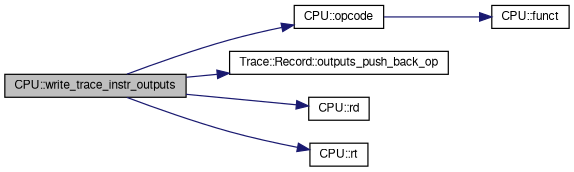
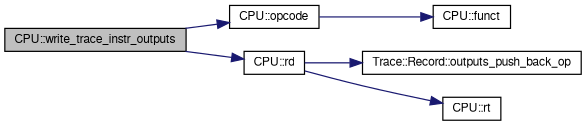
(202, 76) -> (327, 63)
(211, 126) -> (367, 87)
